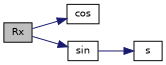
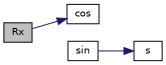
(45, 40) -> none
